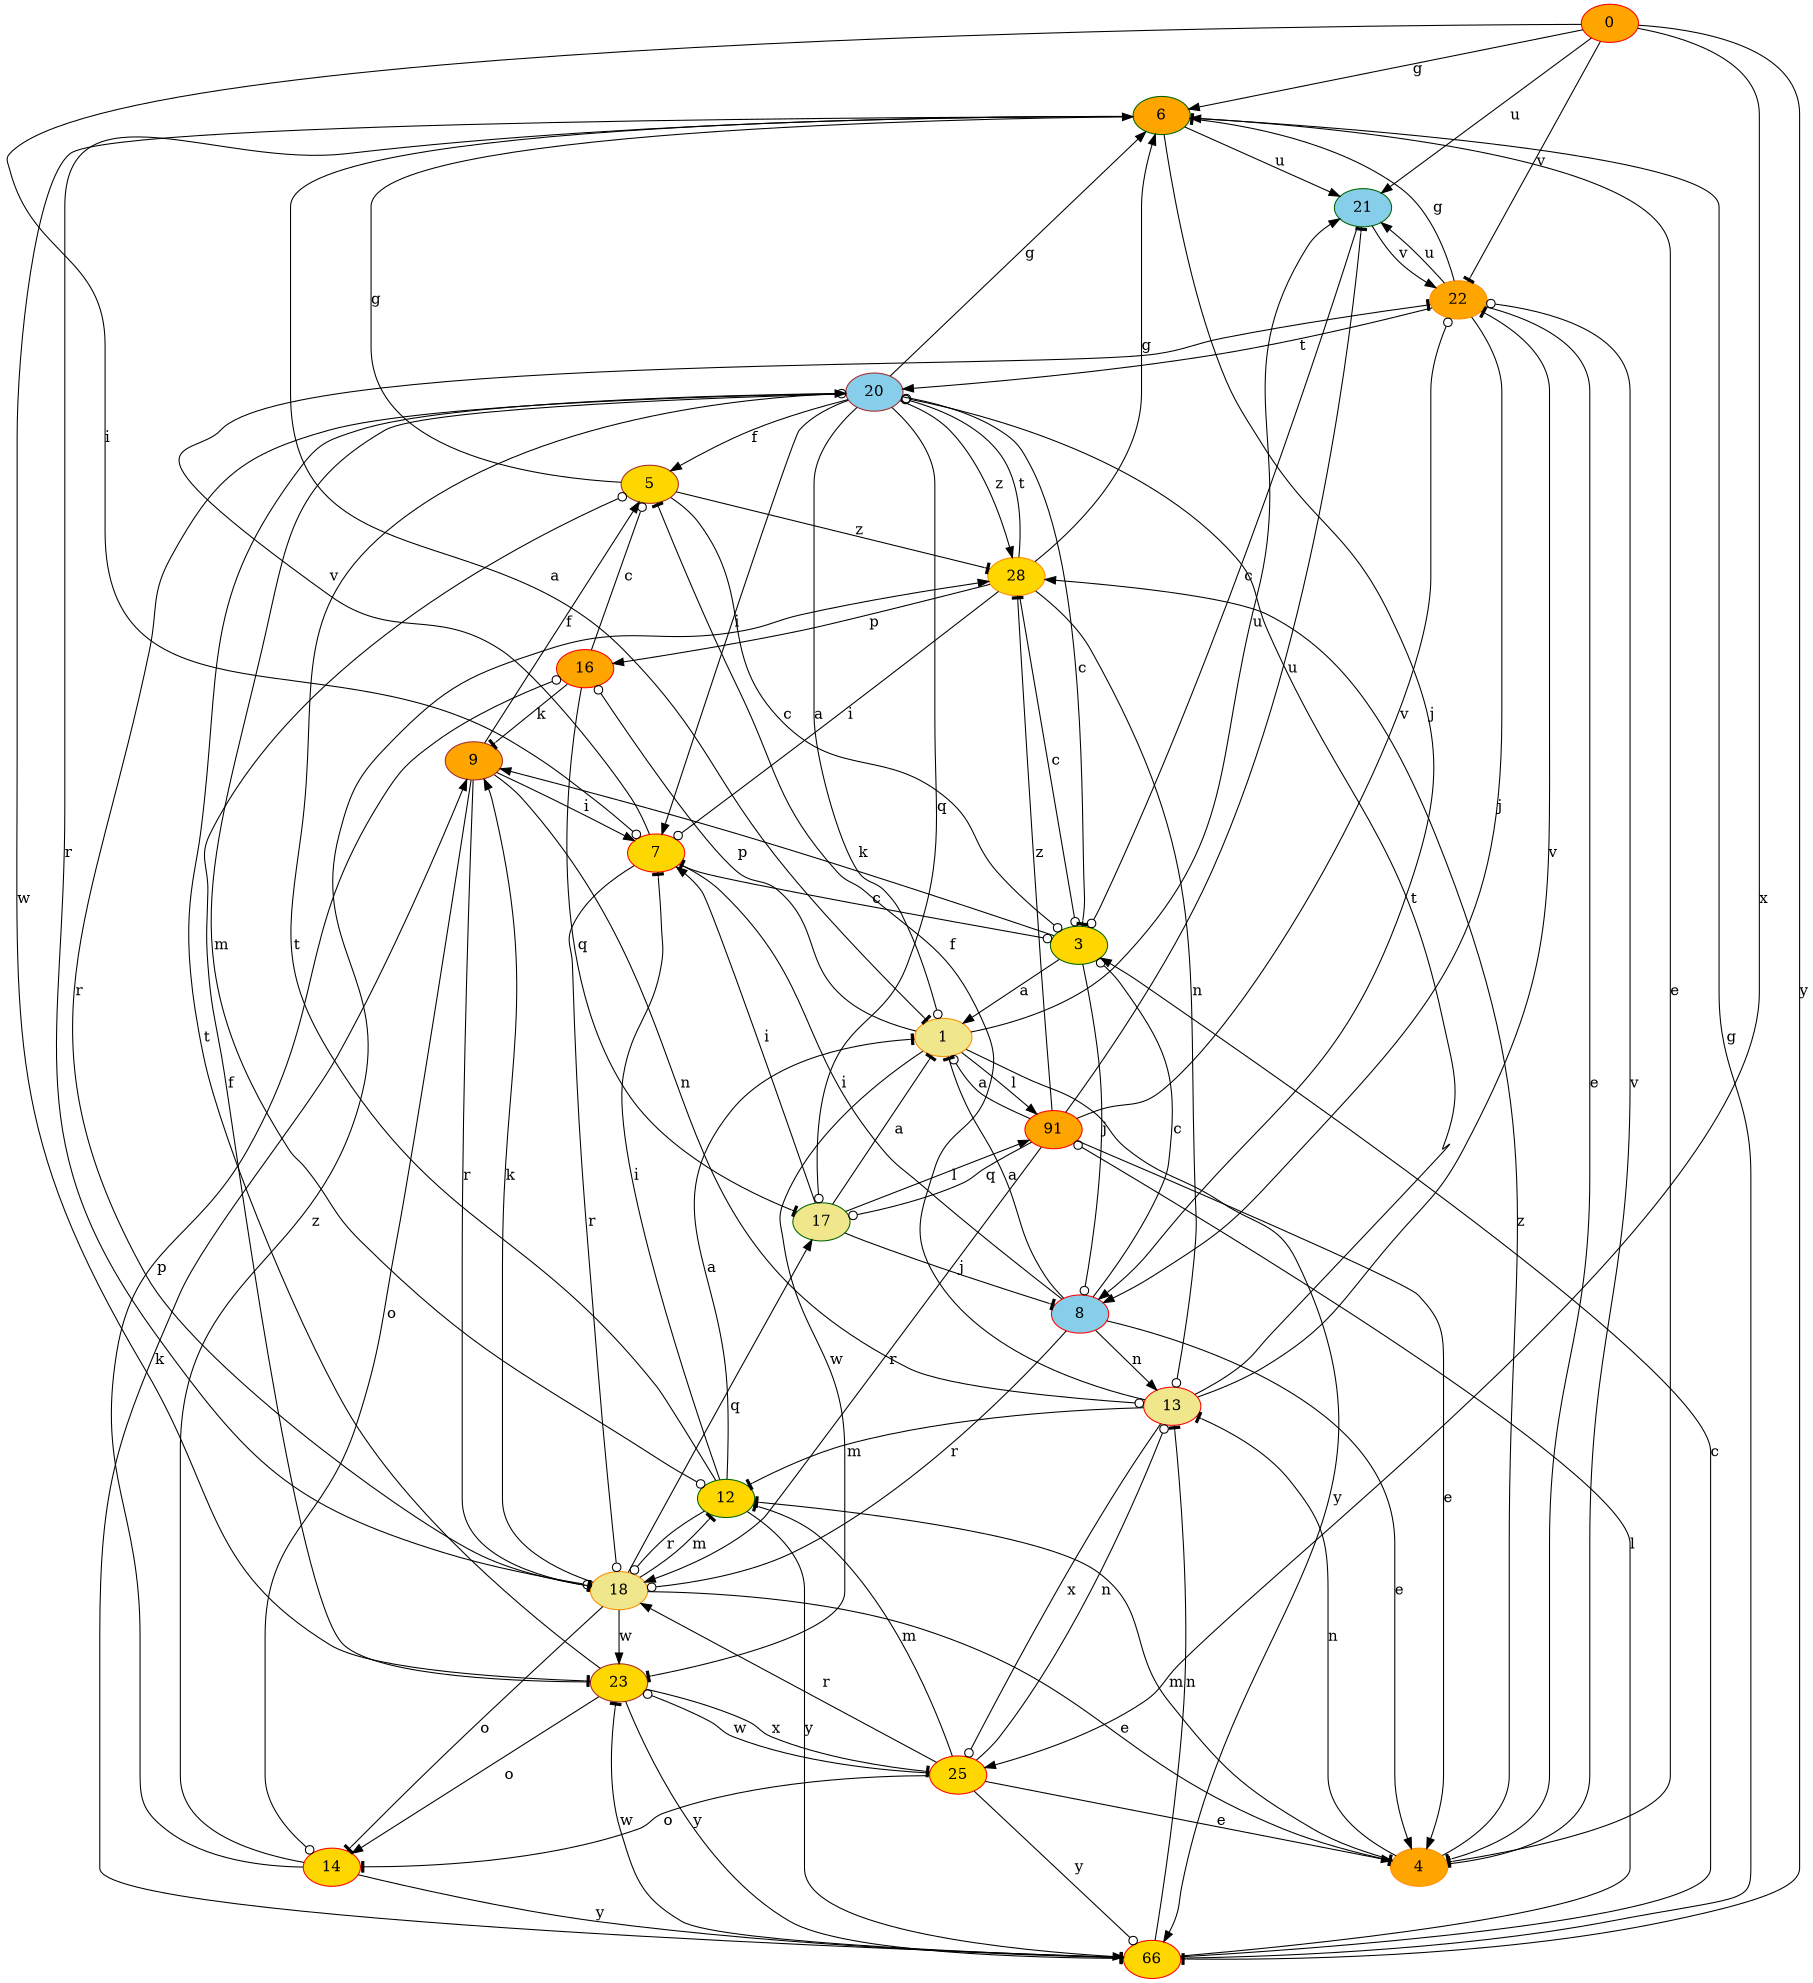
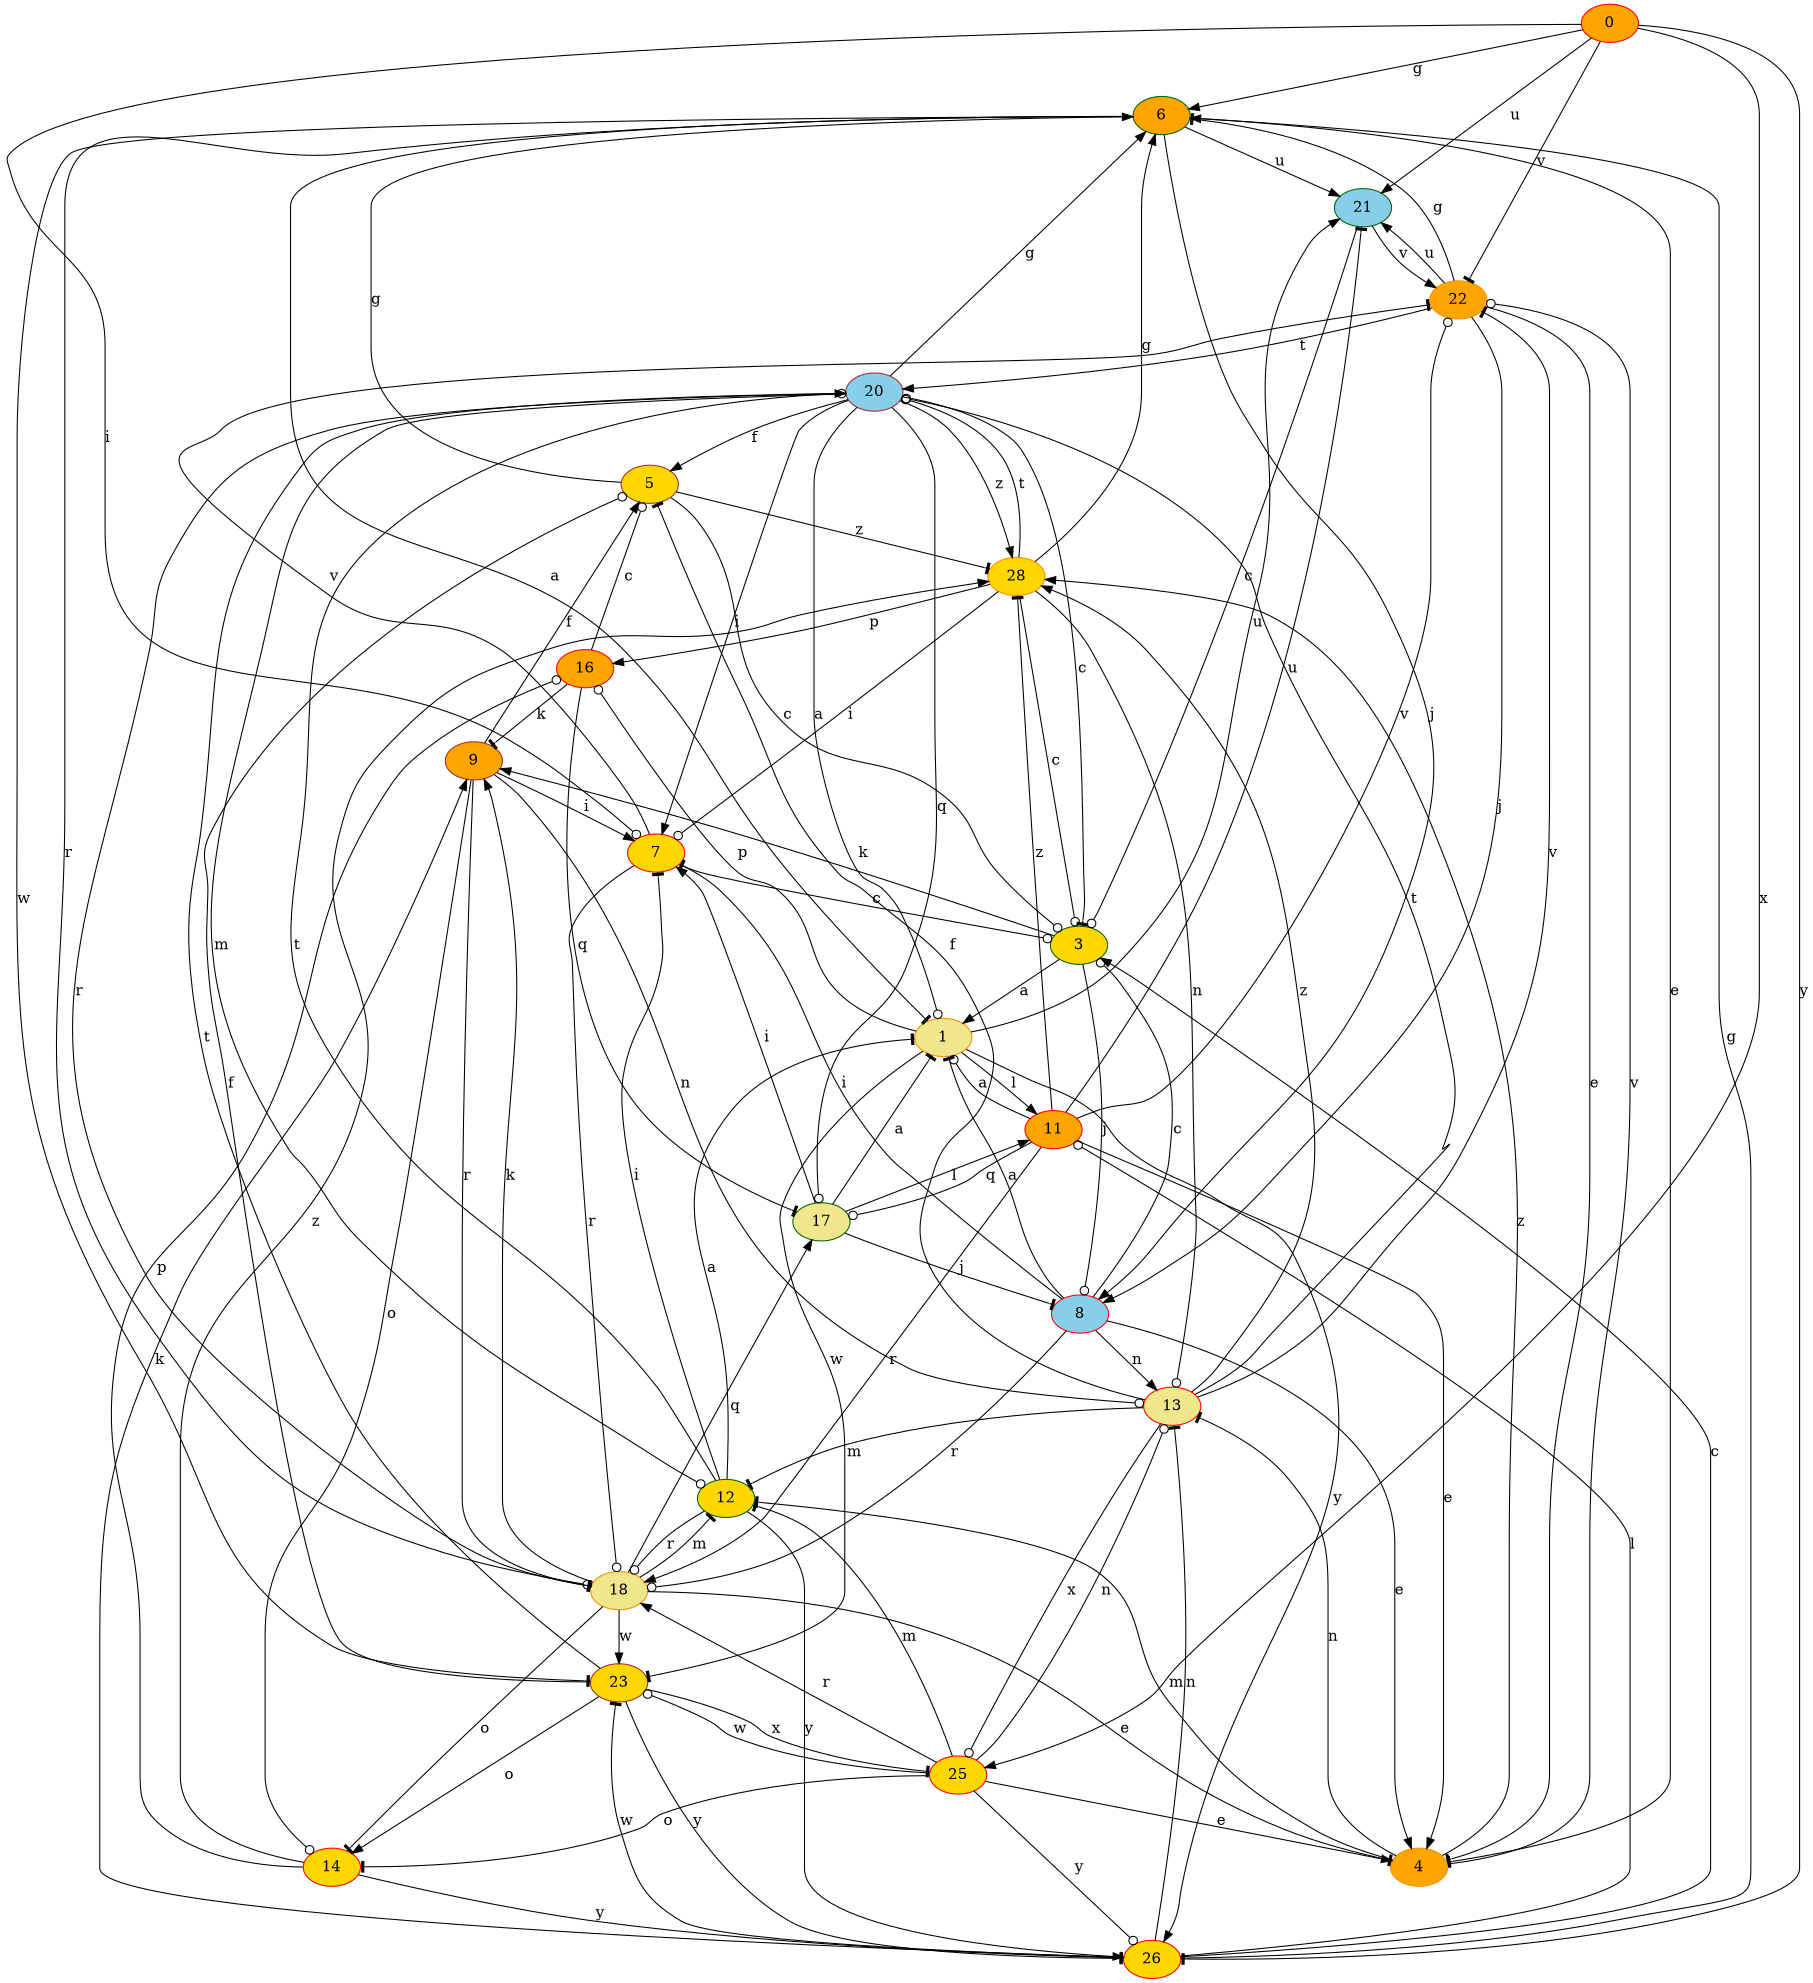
none -> (1293, 964)
(1054, 1130) -> (1054, 1130)
(1152, 1959) -> (1152, 1959)
